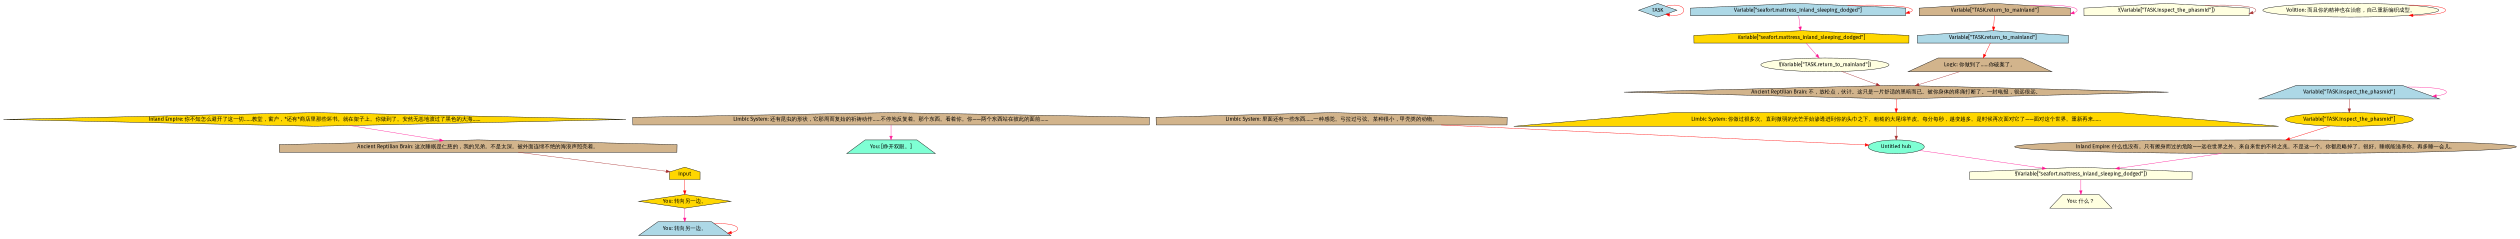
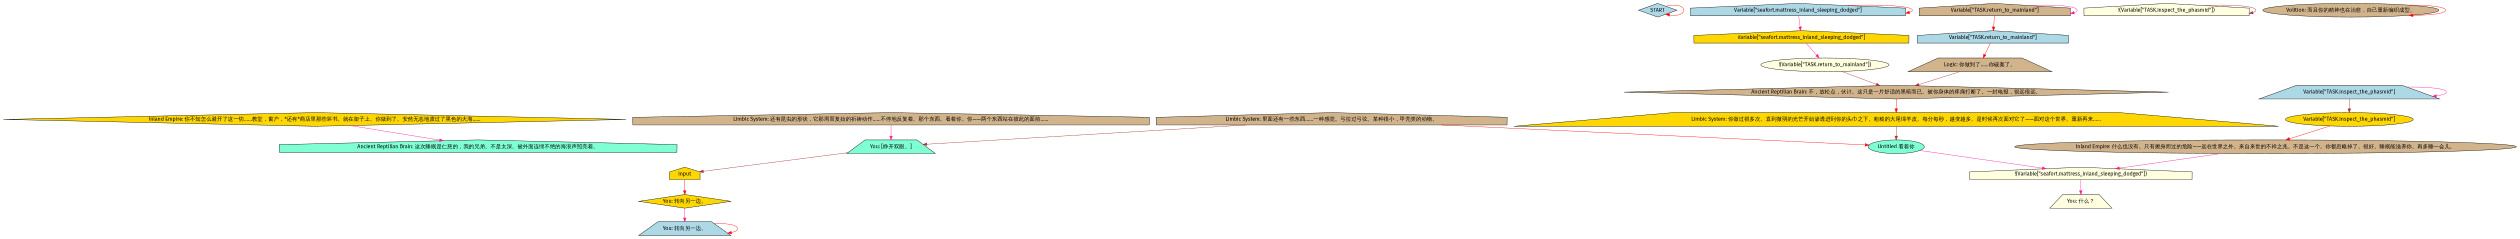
(1658, 10) -> (1658, 10)
(2351, 10) -> (2351, 10)
none -> (1087, 135)
(478, 147) -> (478, 147)
(1896, 147) -> (1896, 147)
(592, 162) -> (776, 162)
